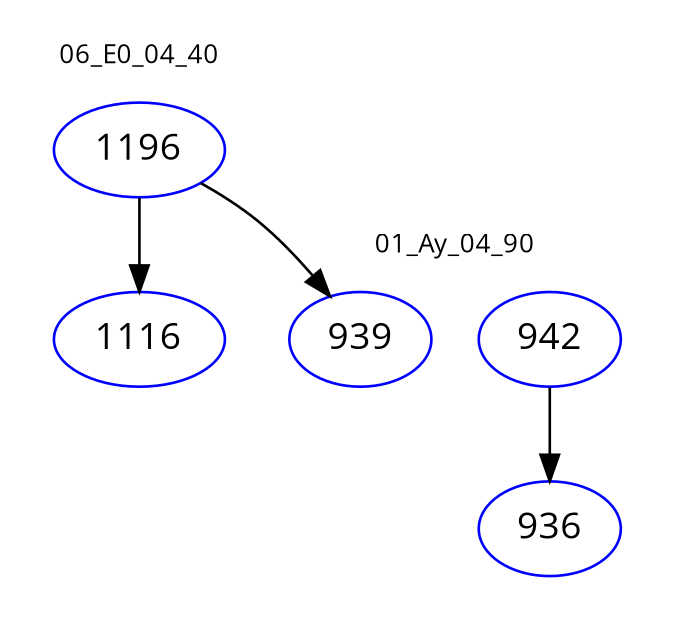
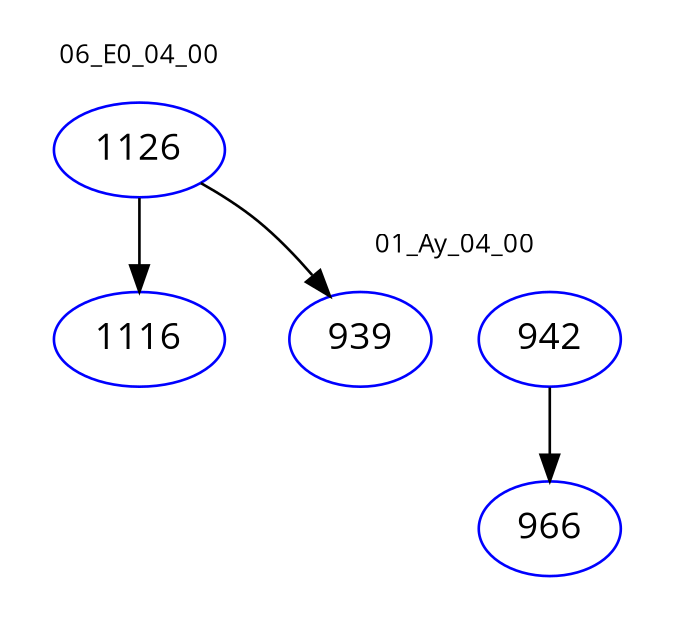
(139, 57) -> (139, 57)
(139, 150) -> (139, 150)
(455, 246) -> (455, 246)
(550, 529) -> (550, 529)
